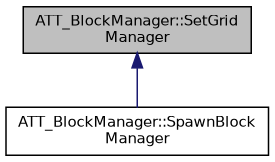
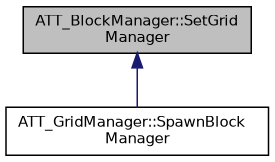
(137, 131) -> (137, 131)
